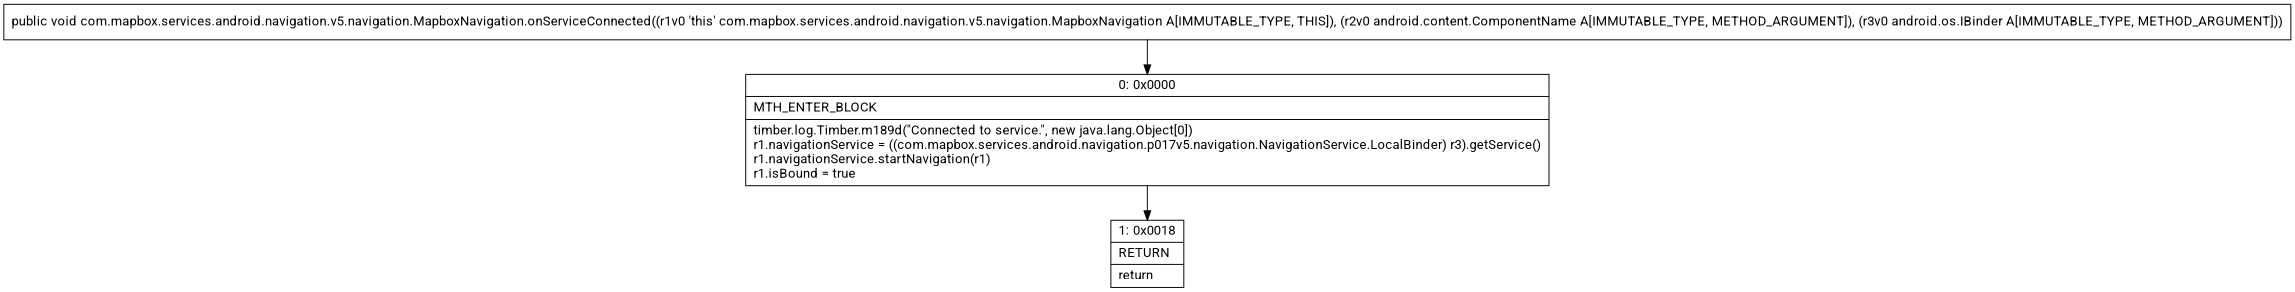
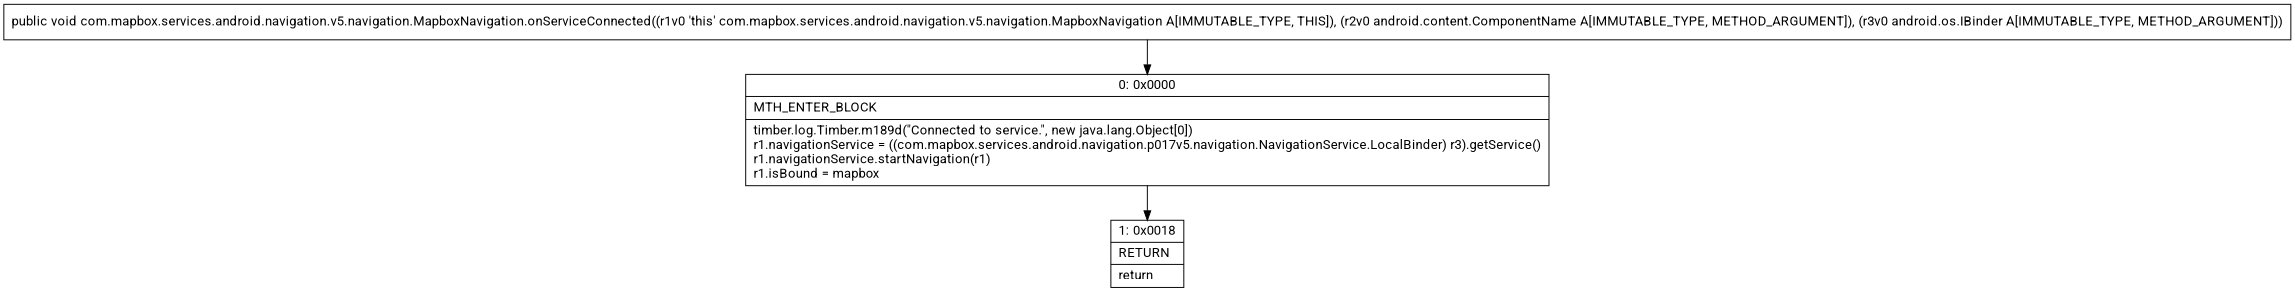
(805, 174) -> (817, 174)
